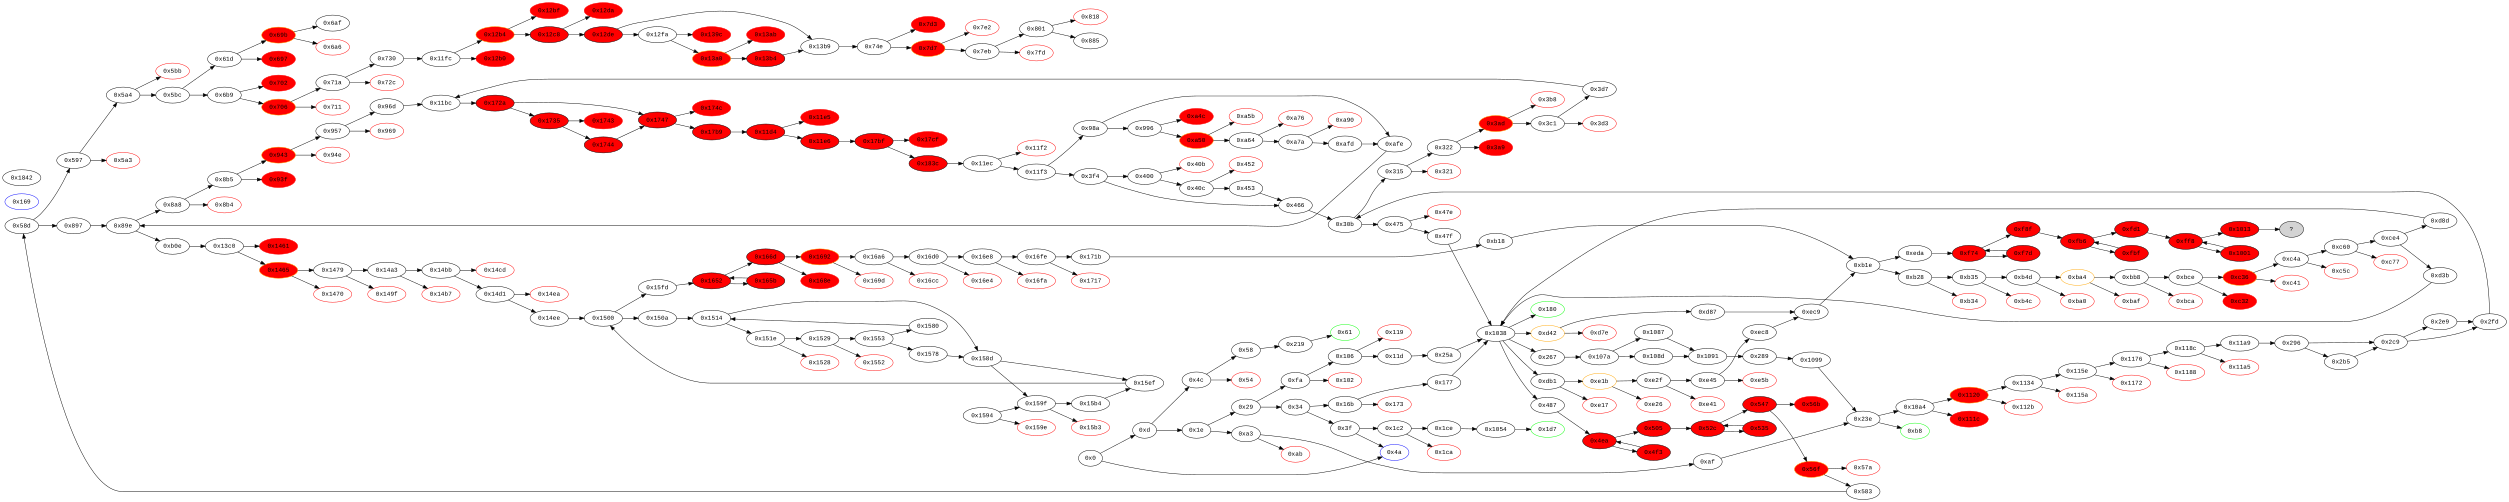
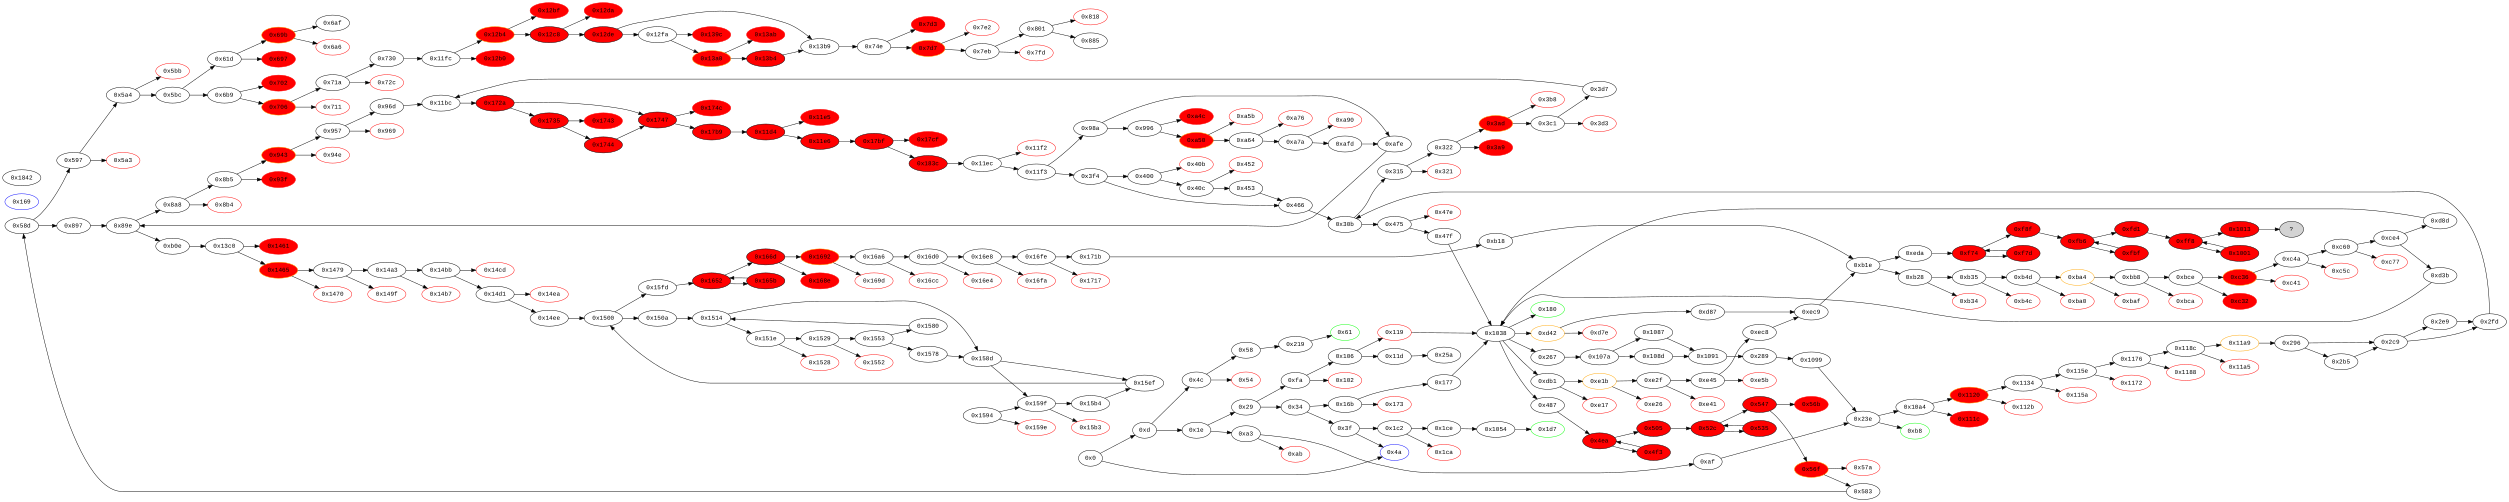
(2240, 343) -> (2240, 343)
(1467, 345) -> (1442, 333)
